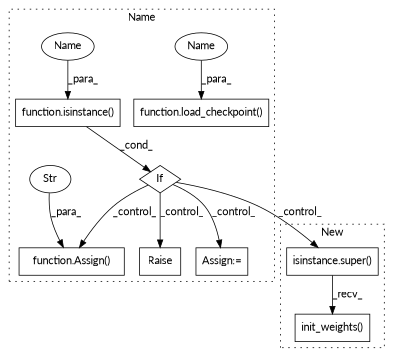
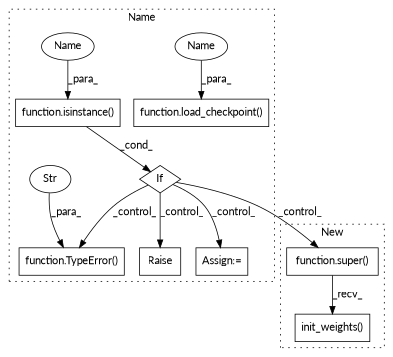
(72, 262) -> (72, 262)
(332, 262) -> (332, 262)
